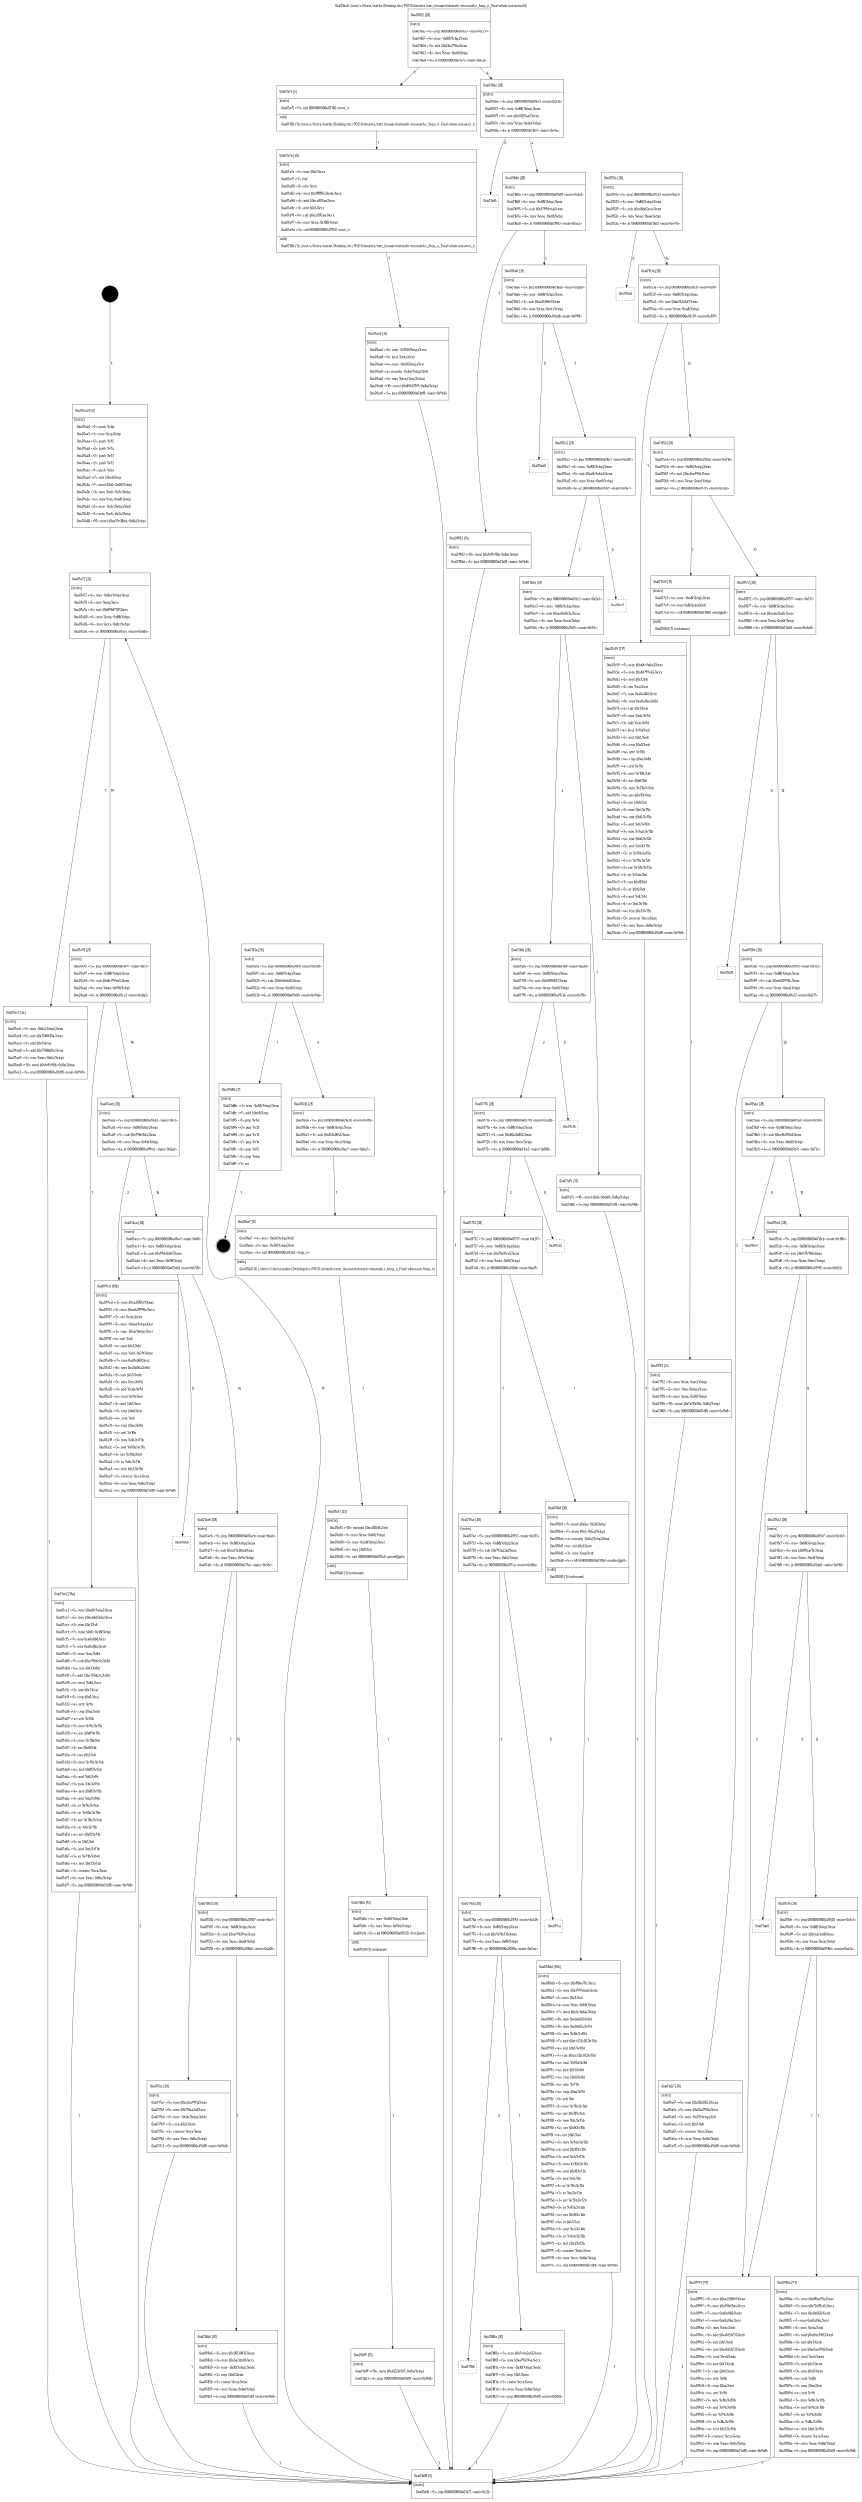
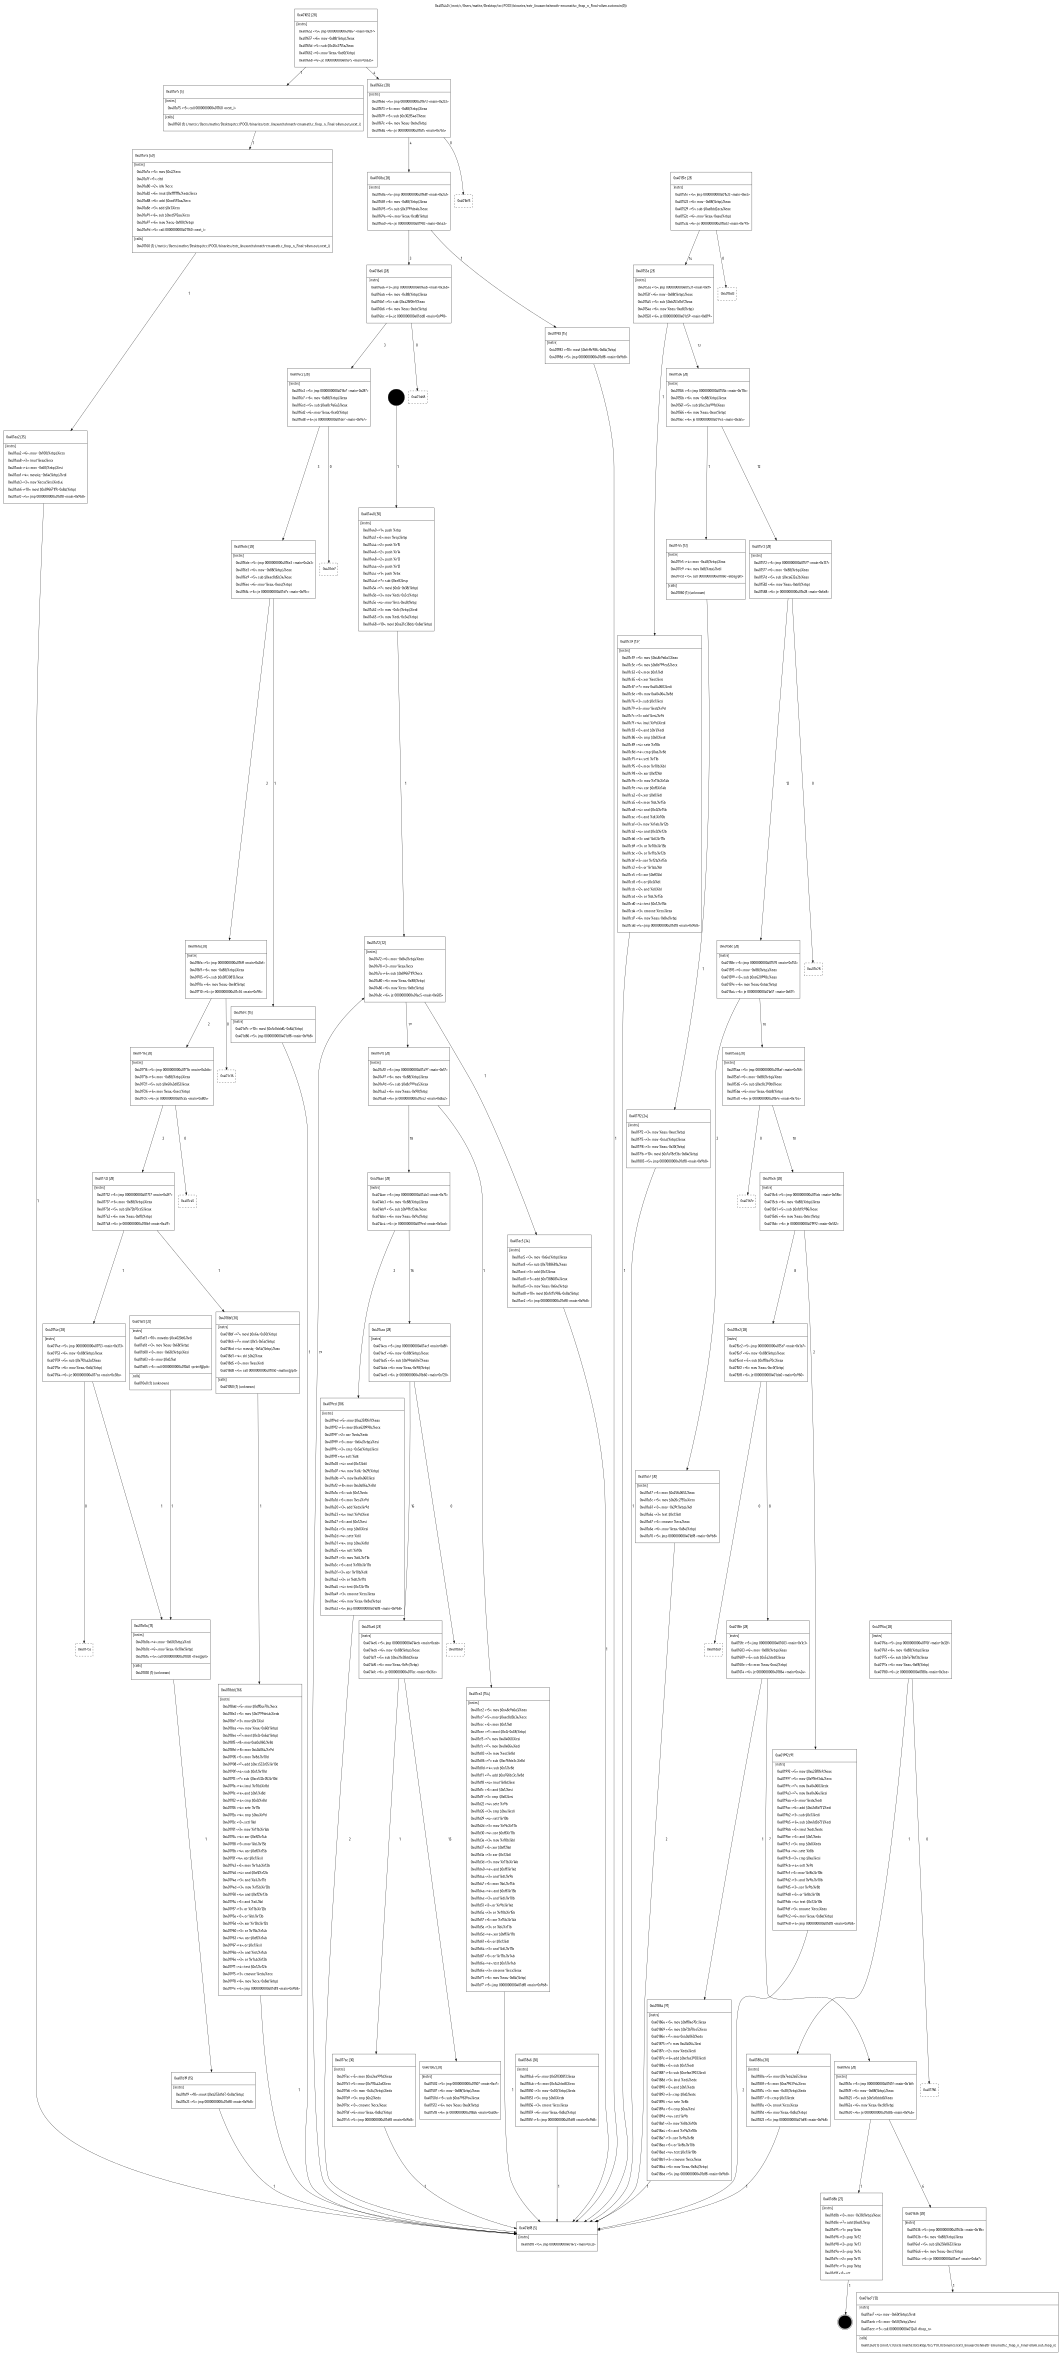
(351, 1389) -> none
(500, 1733) -> (127, 1500)
(781, 2115) -> (765, 1905)
(236, 2142) -> none
